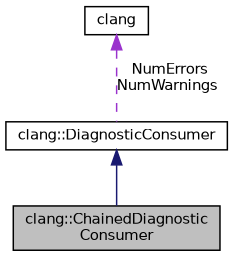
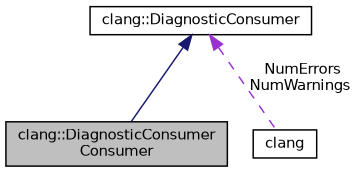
(117, 86) -> (247, 89)
(117, 228) -> (117, 144)
